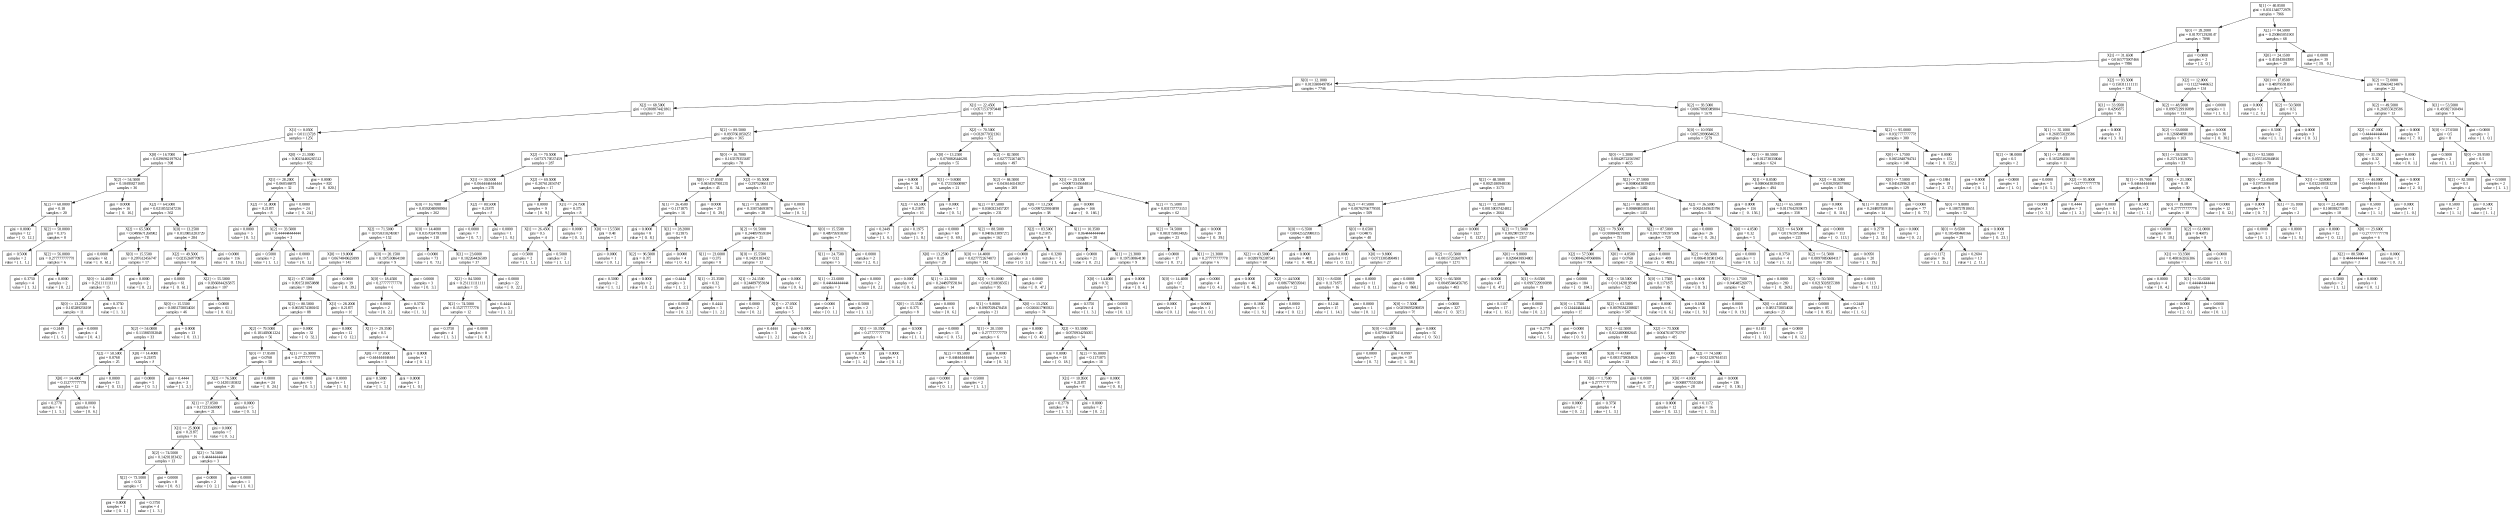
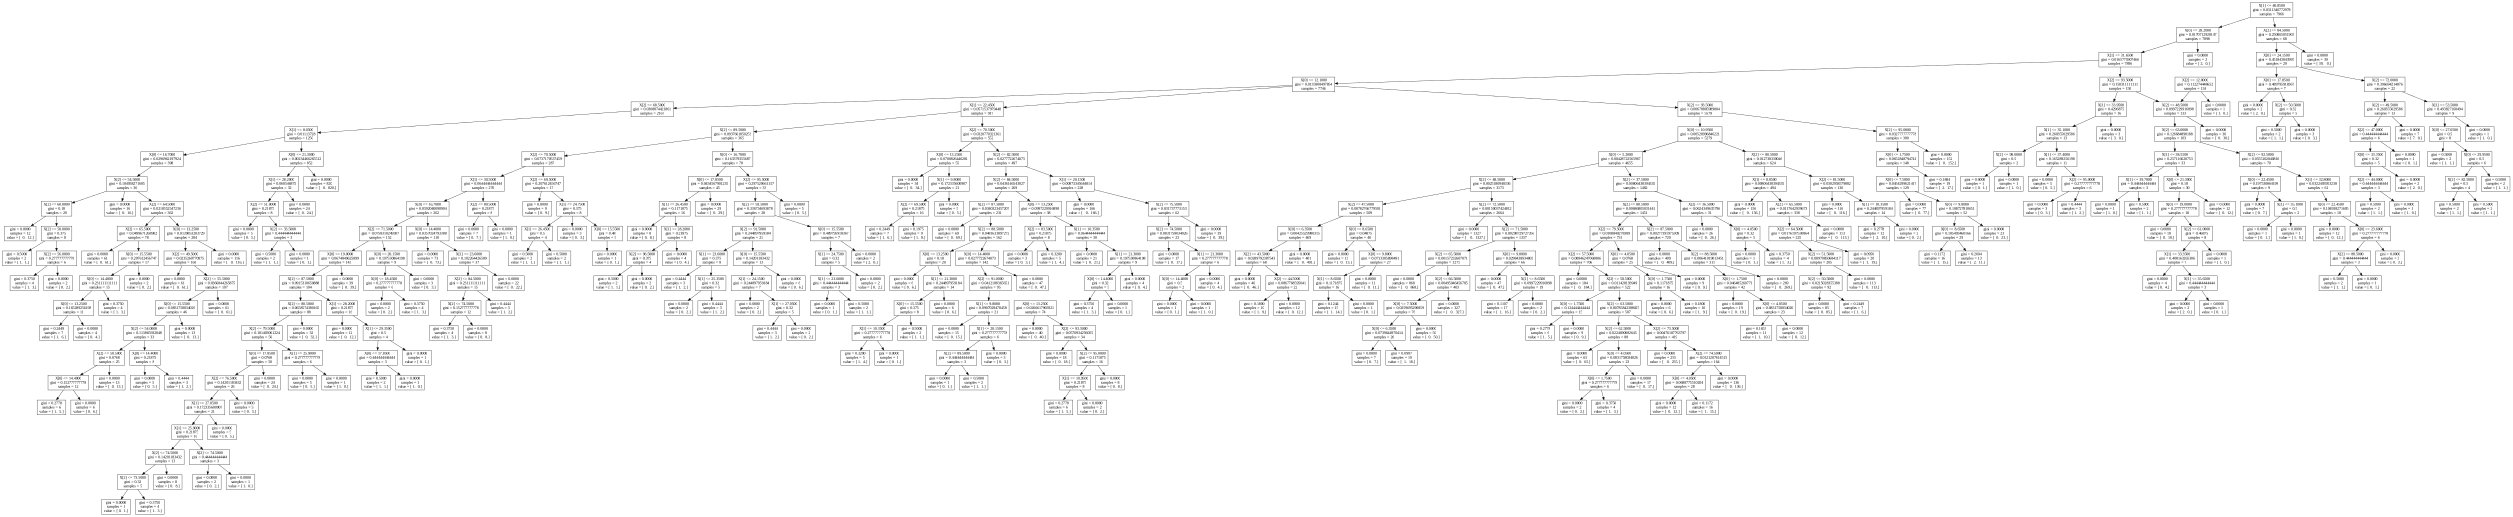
(162, 182) -> (143, 195)
(1057, 195) -> (1022, 195)
(1569, 195) -> (1557, 171)
none -> (57, 245)
(1012, 295) -> none
